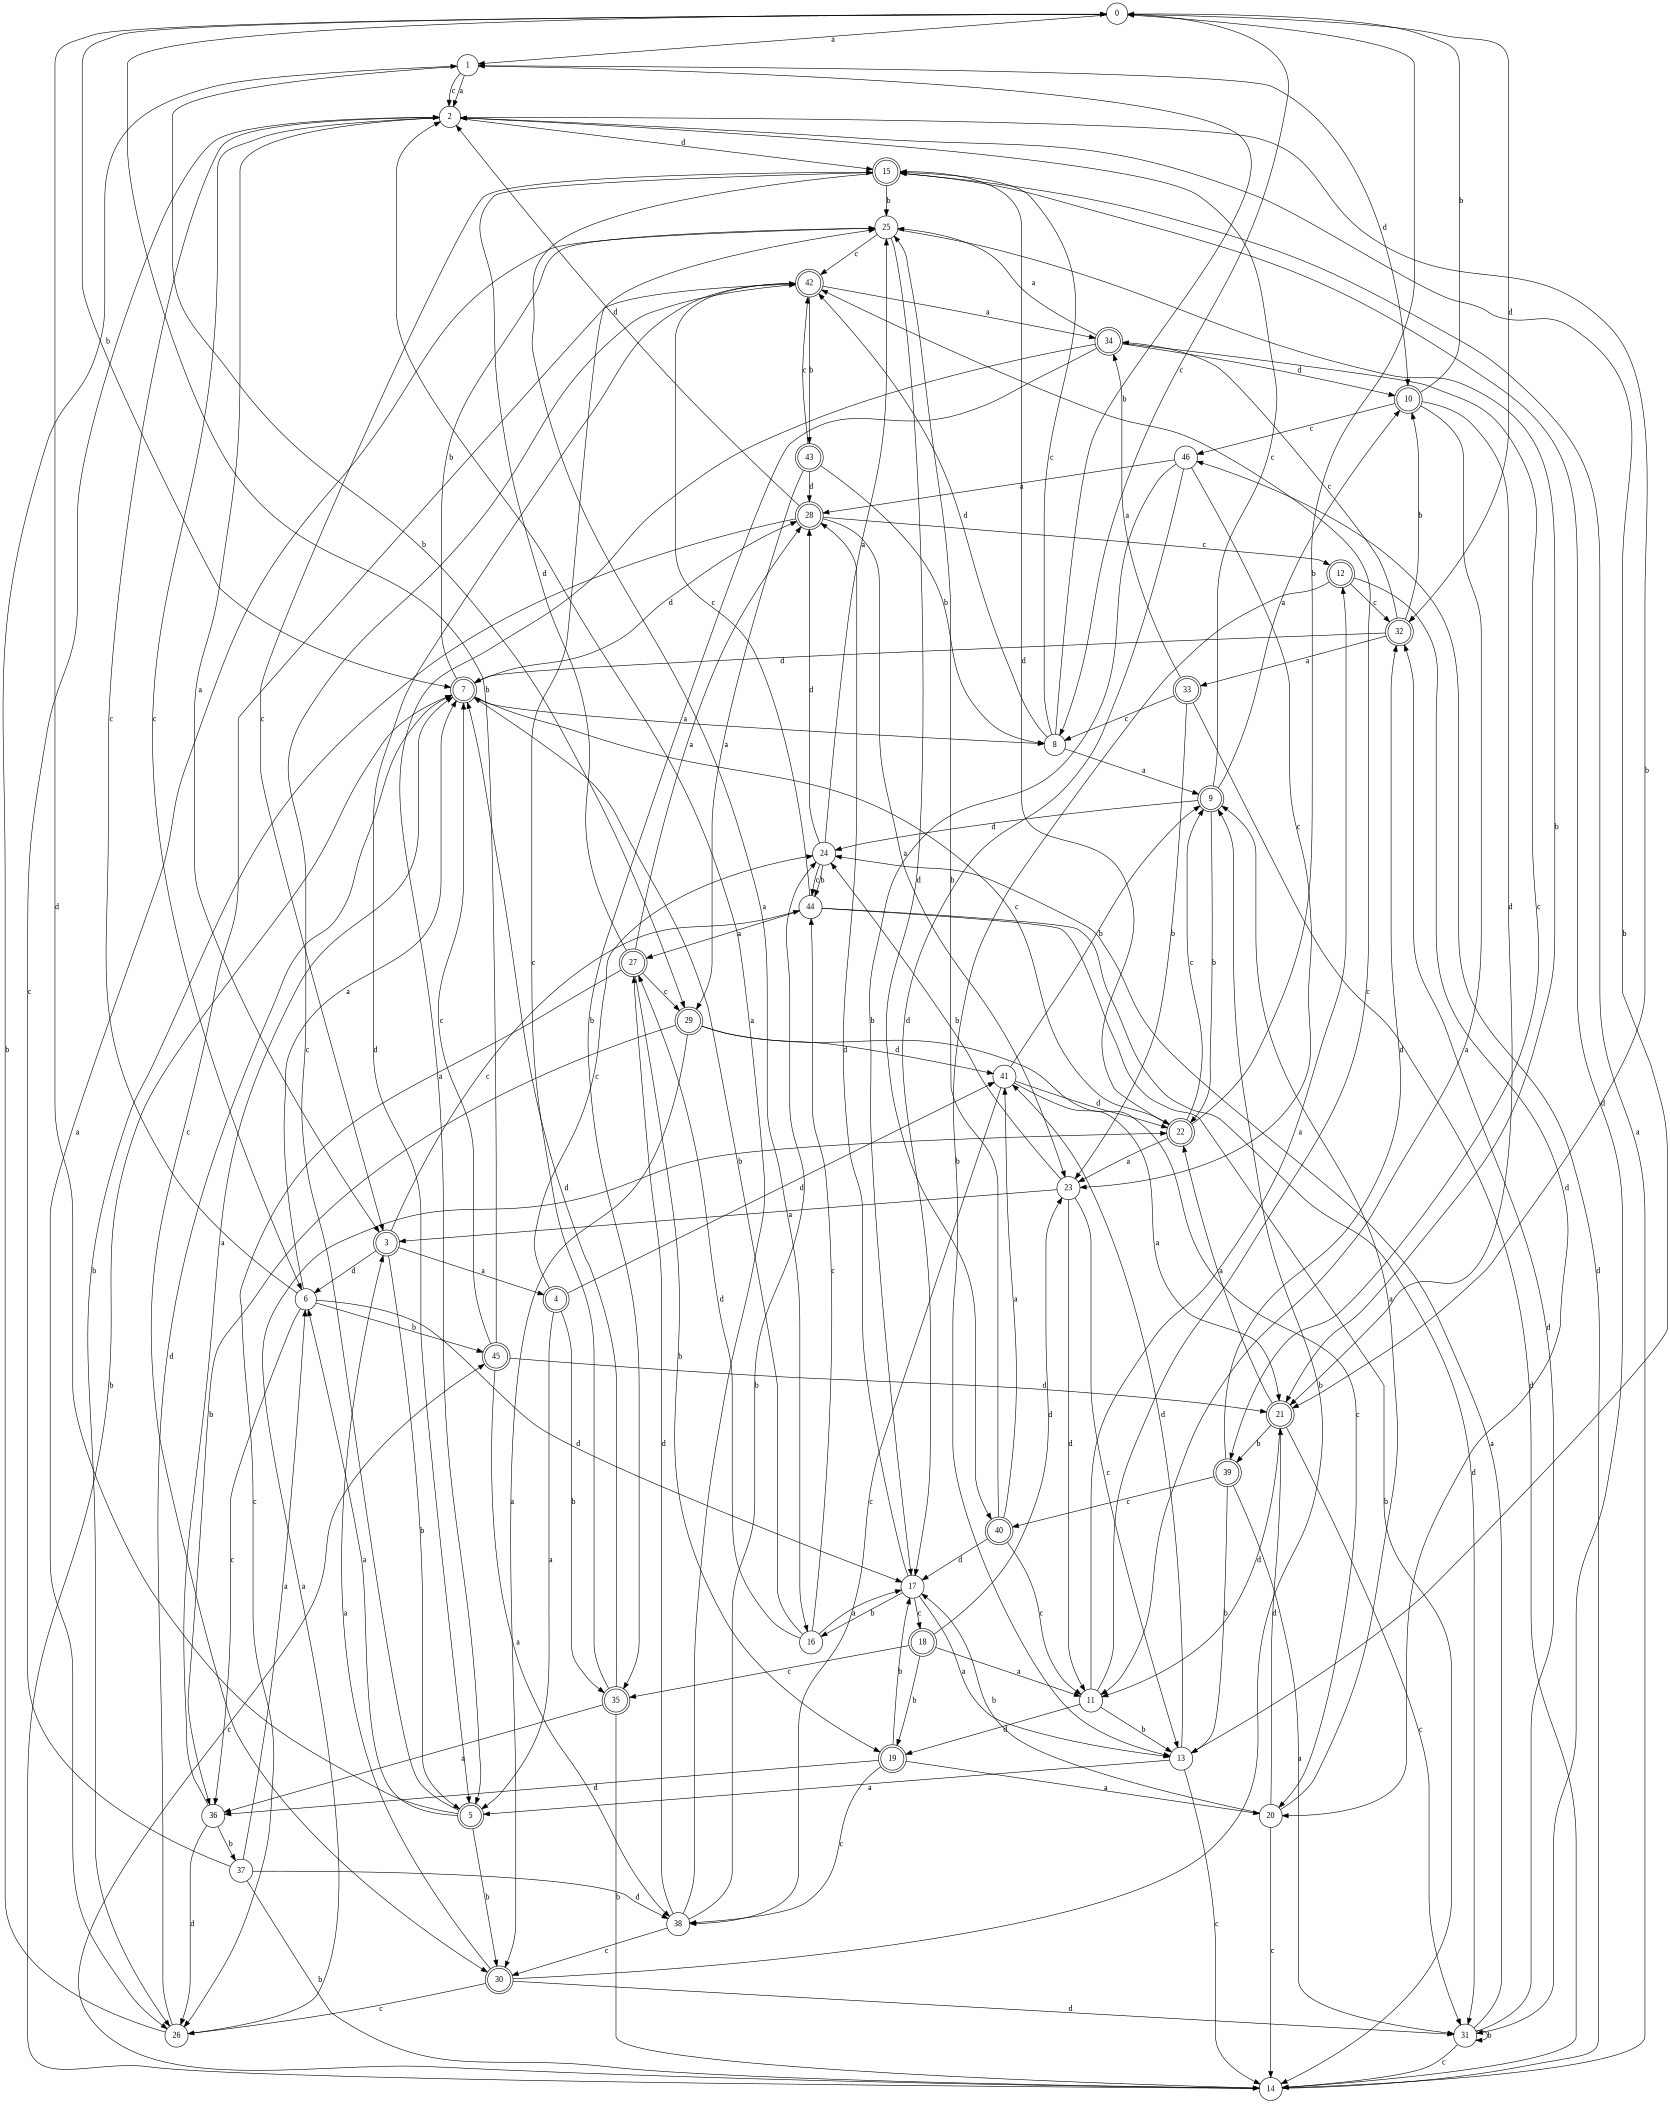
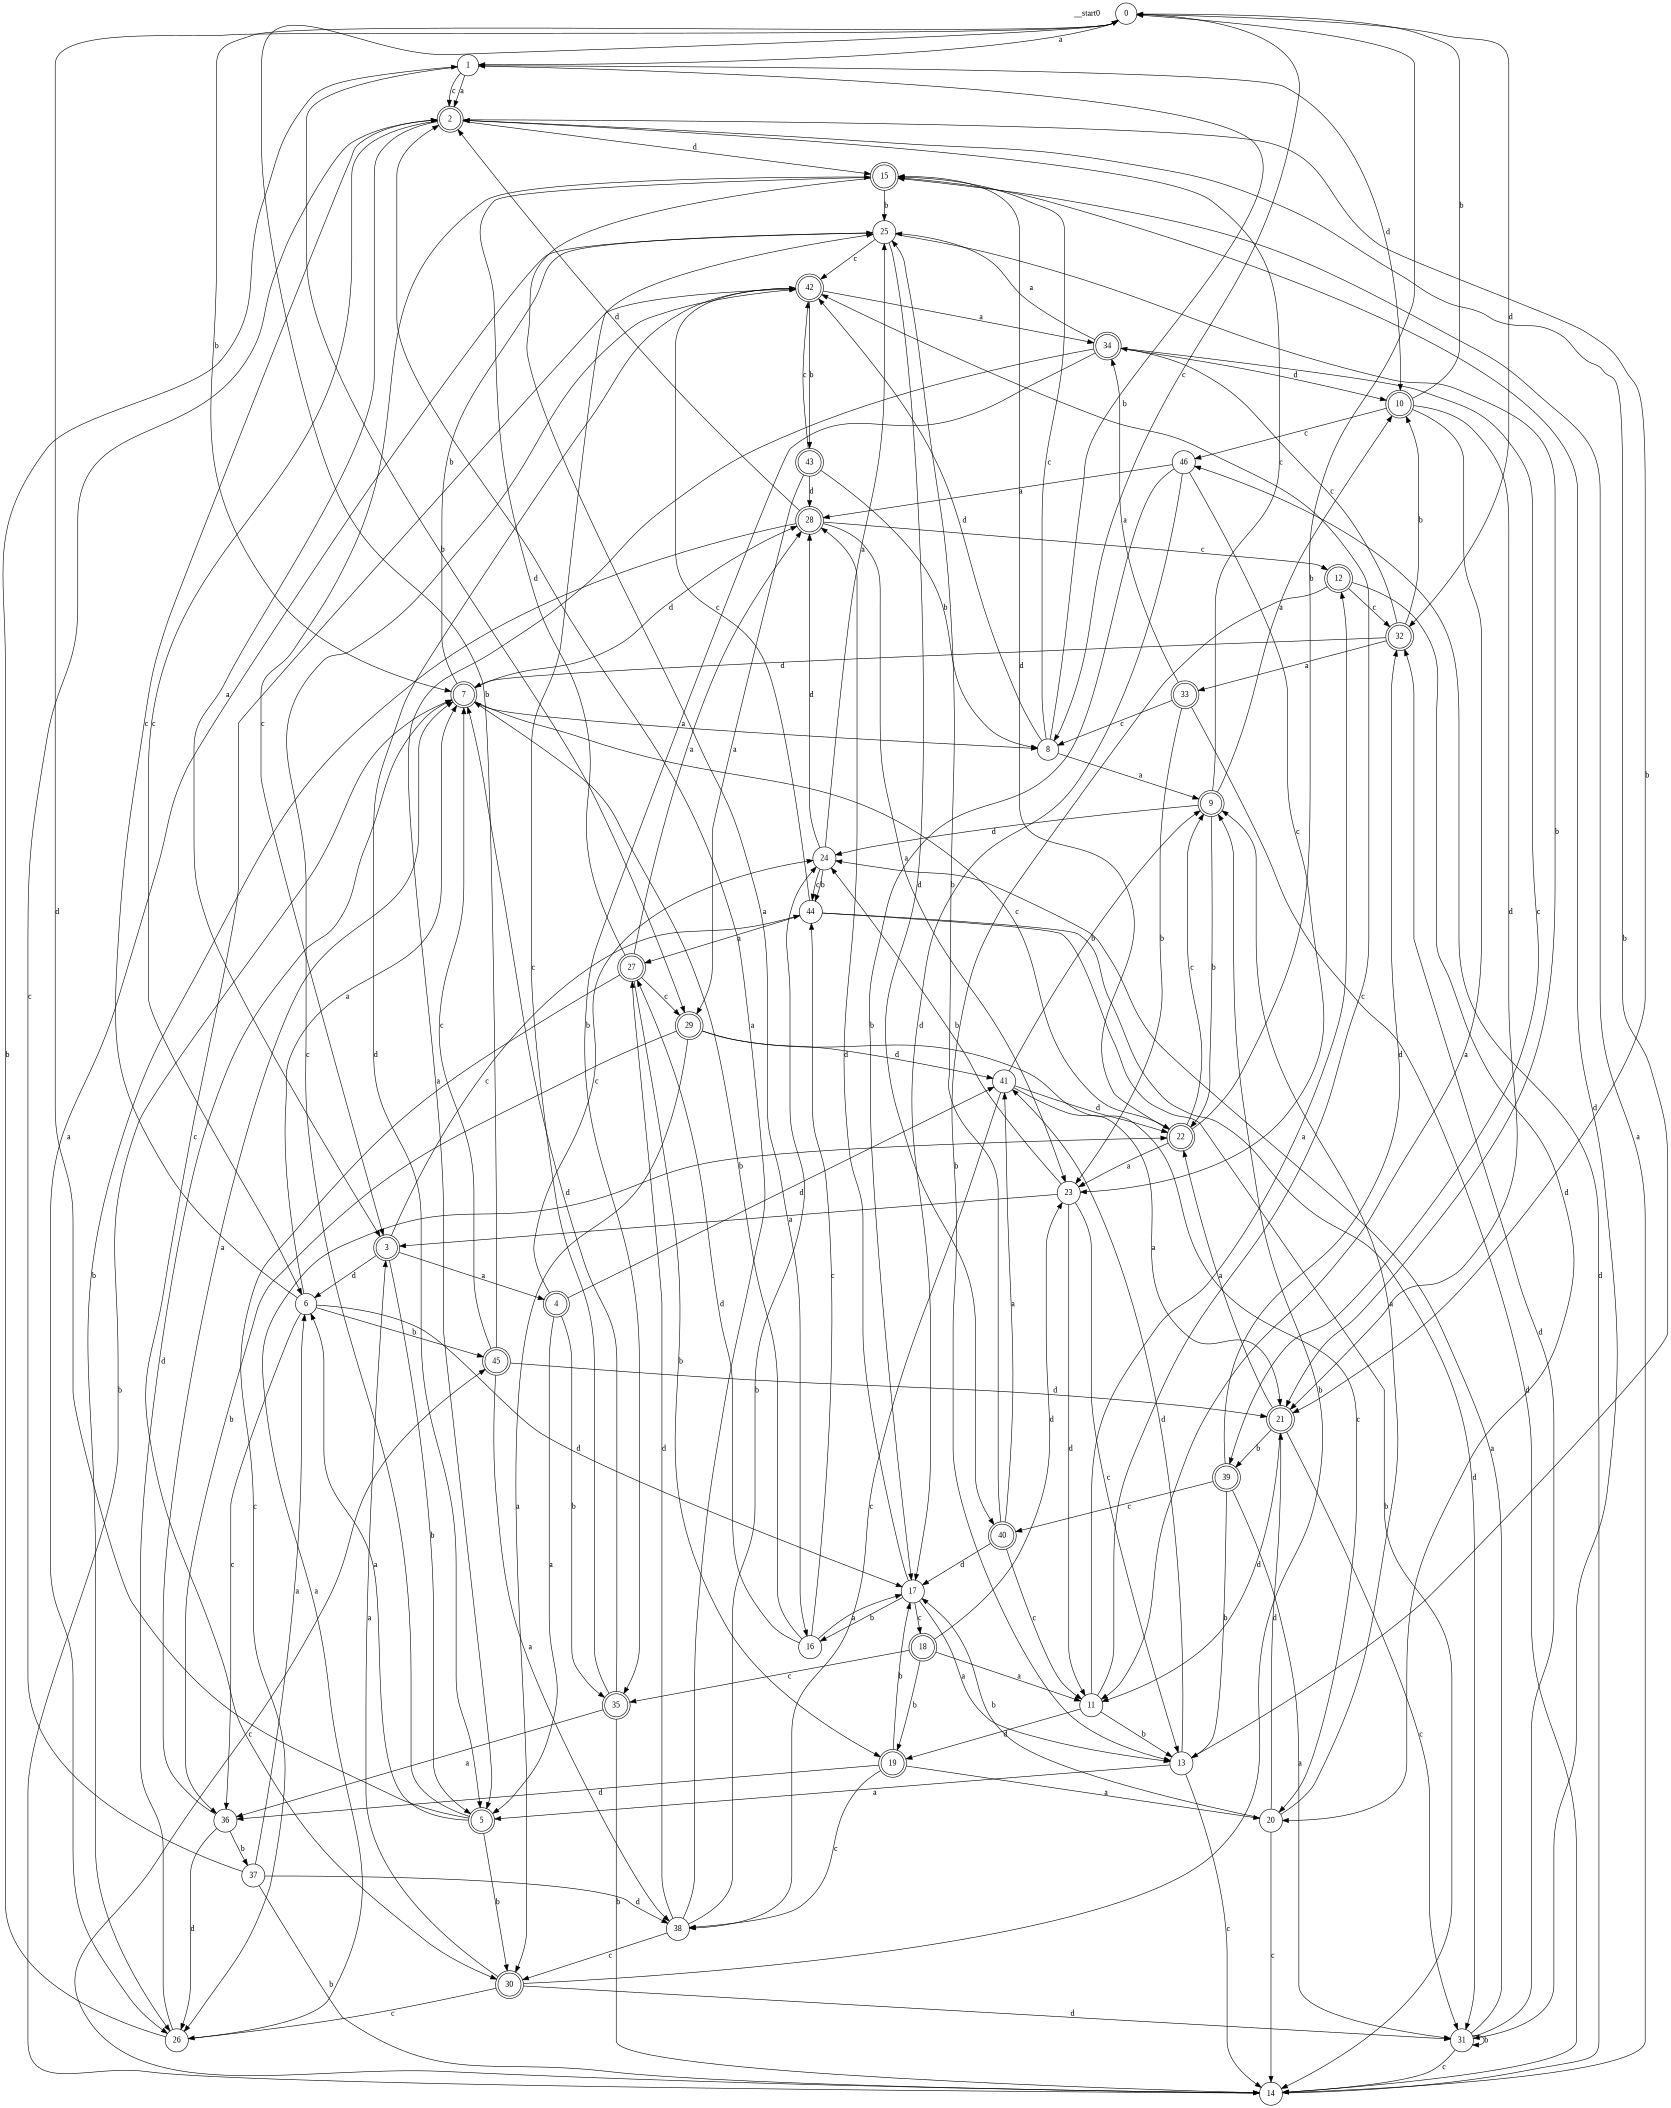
none -> (1087, 14)
(450, 117) -> (450, 119)
